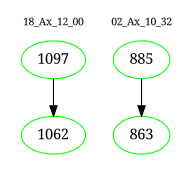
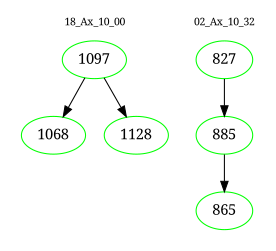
(53, 23) -> (95, 23)
none -> (224, 60)
(53, 135) -> (53, 135)
none -> (136, 135)
(142, 135) -> (224, 211)
